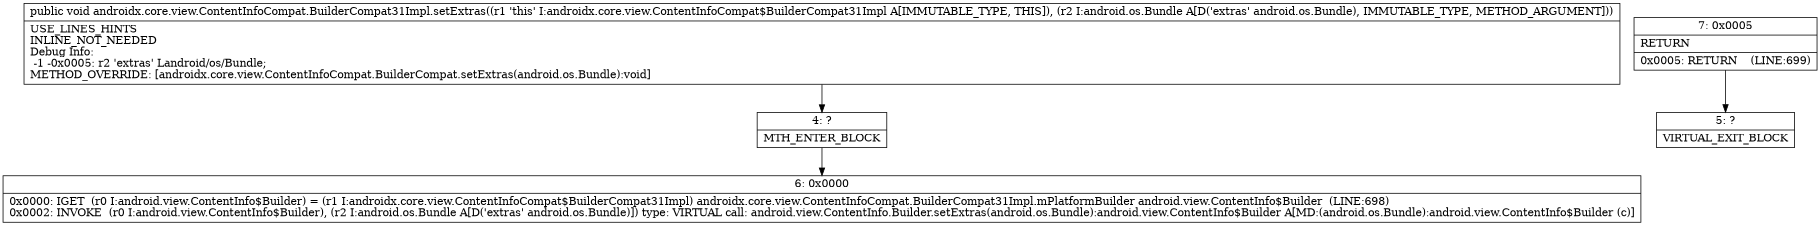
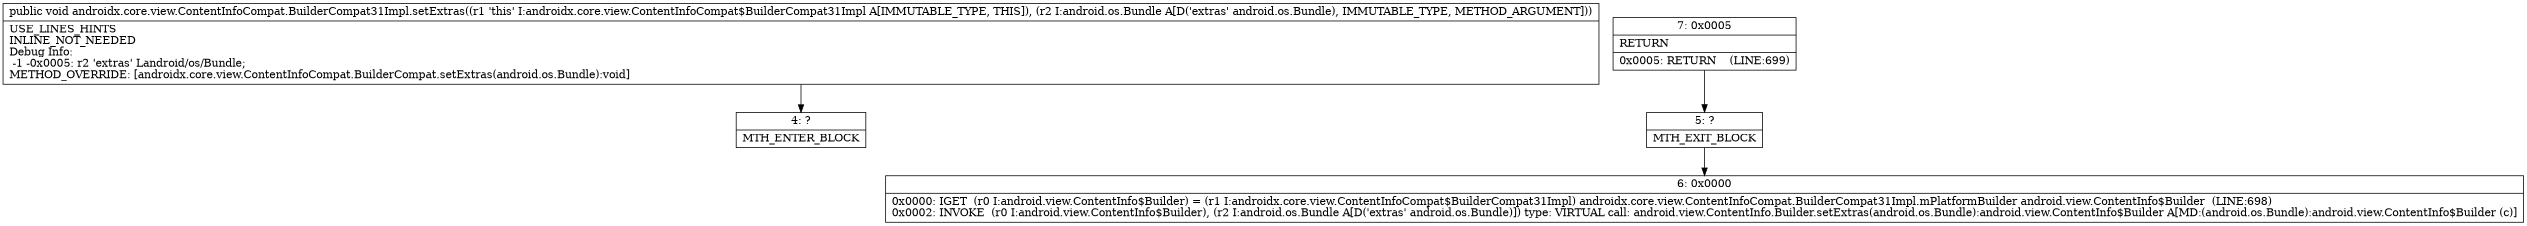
(1726, 138) -> (1705, 138)
(822, 158) -> (1705, 158)
